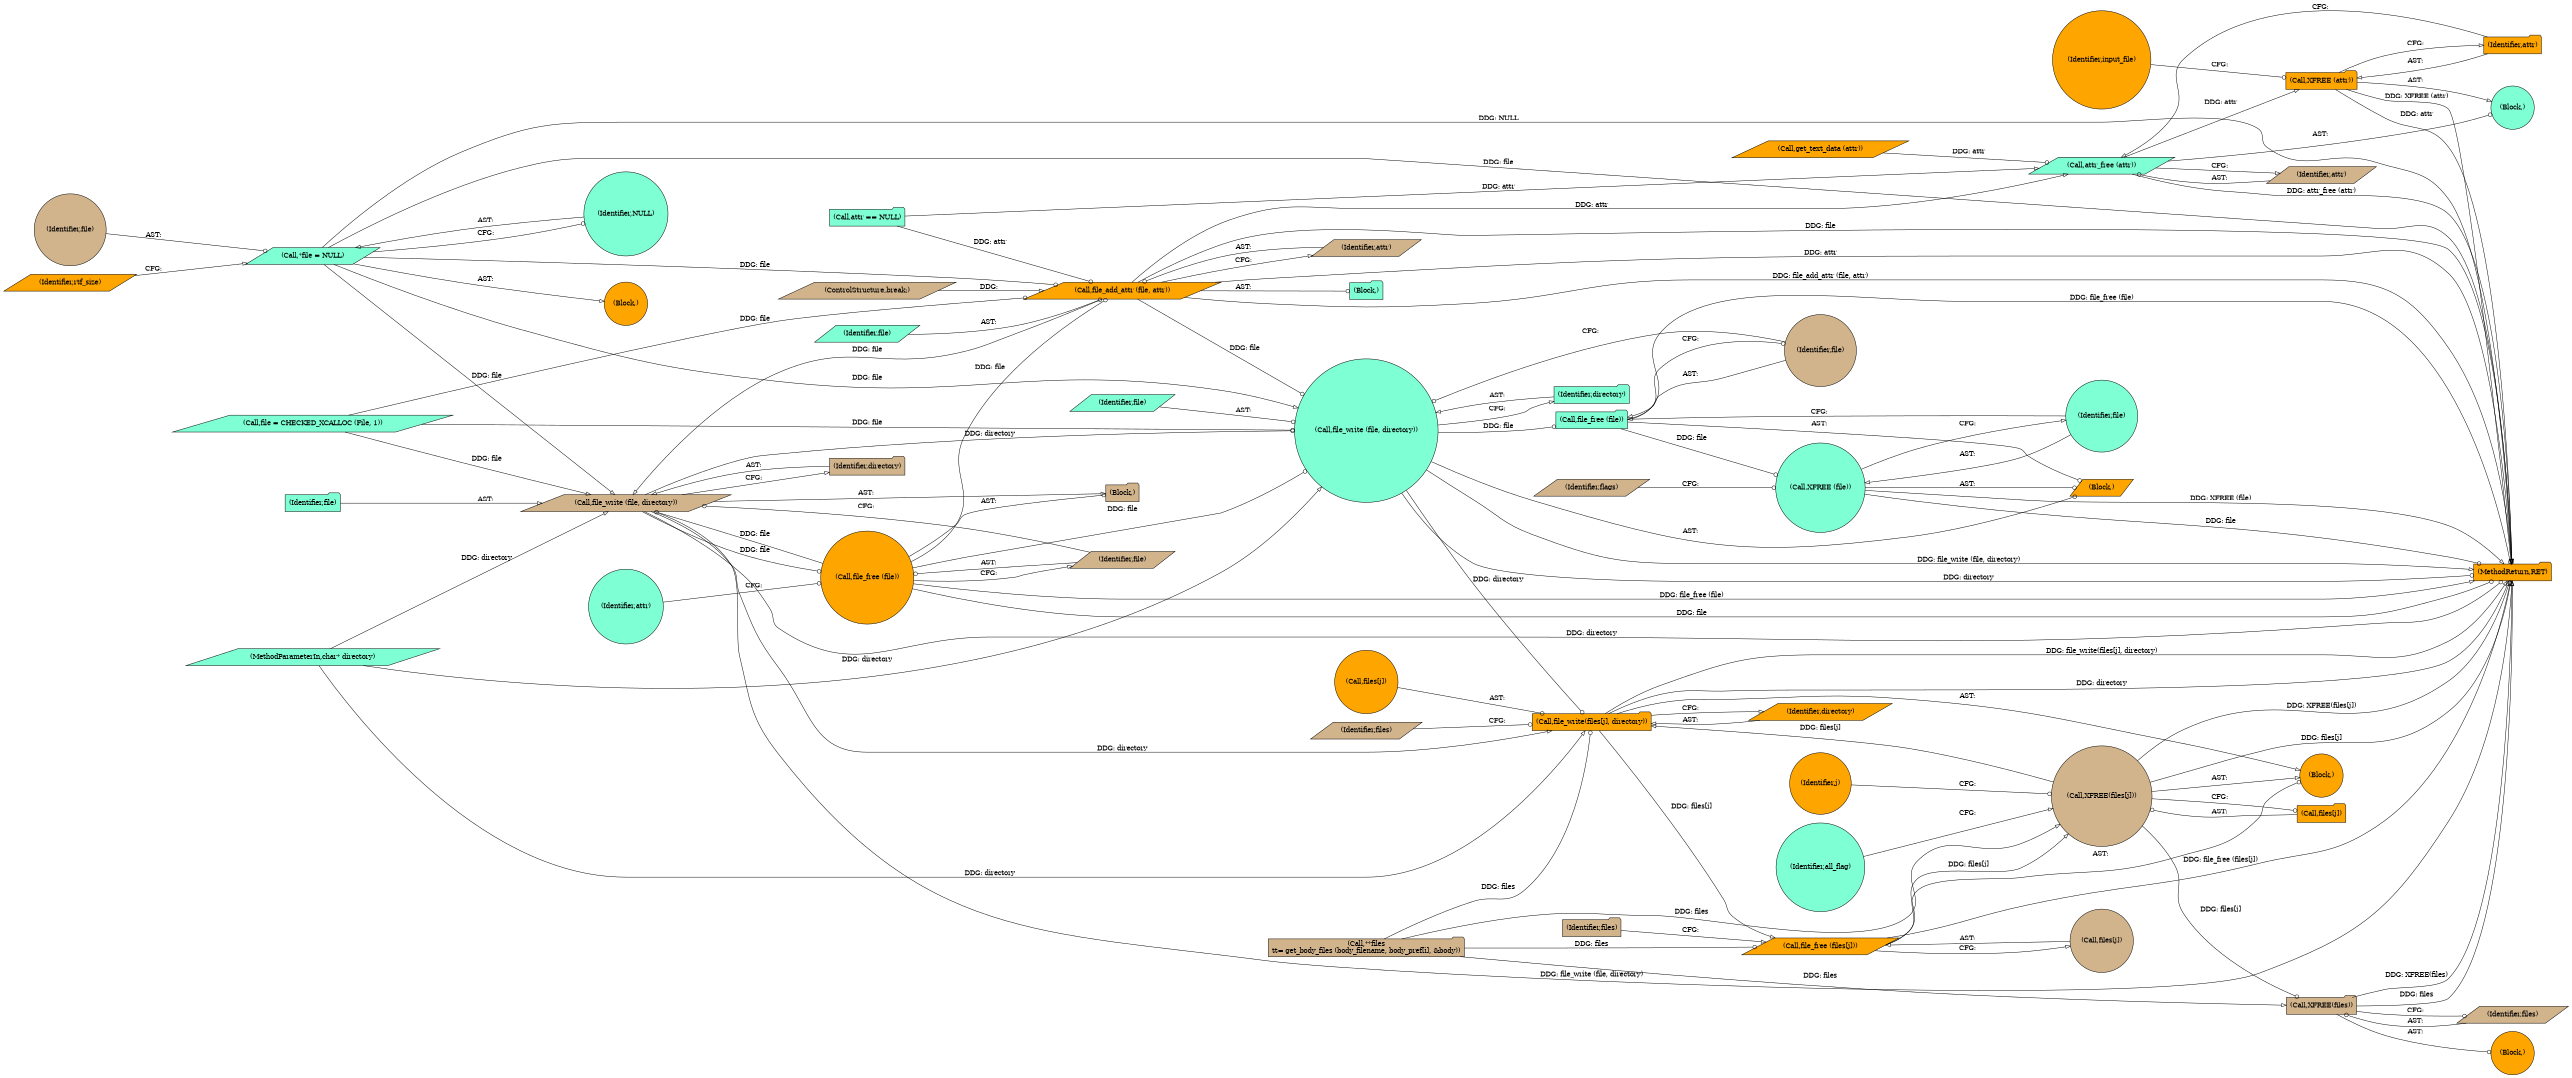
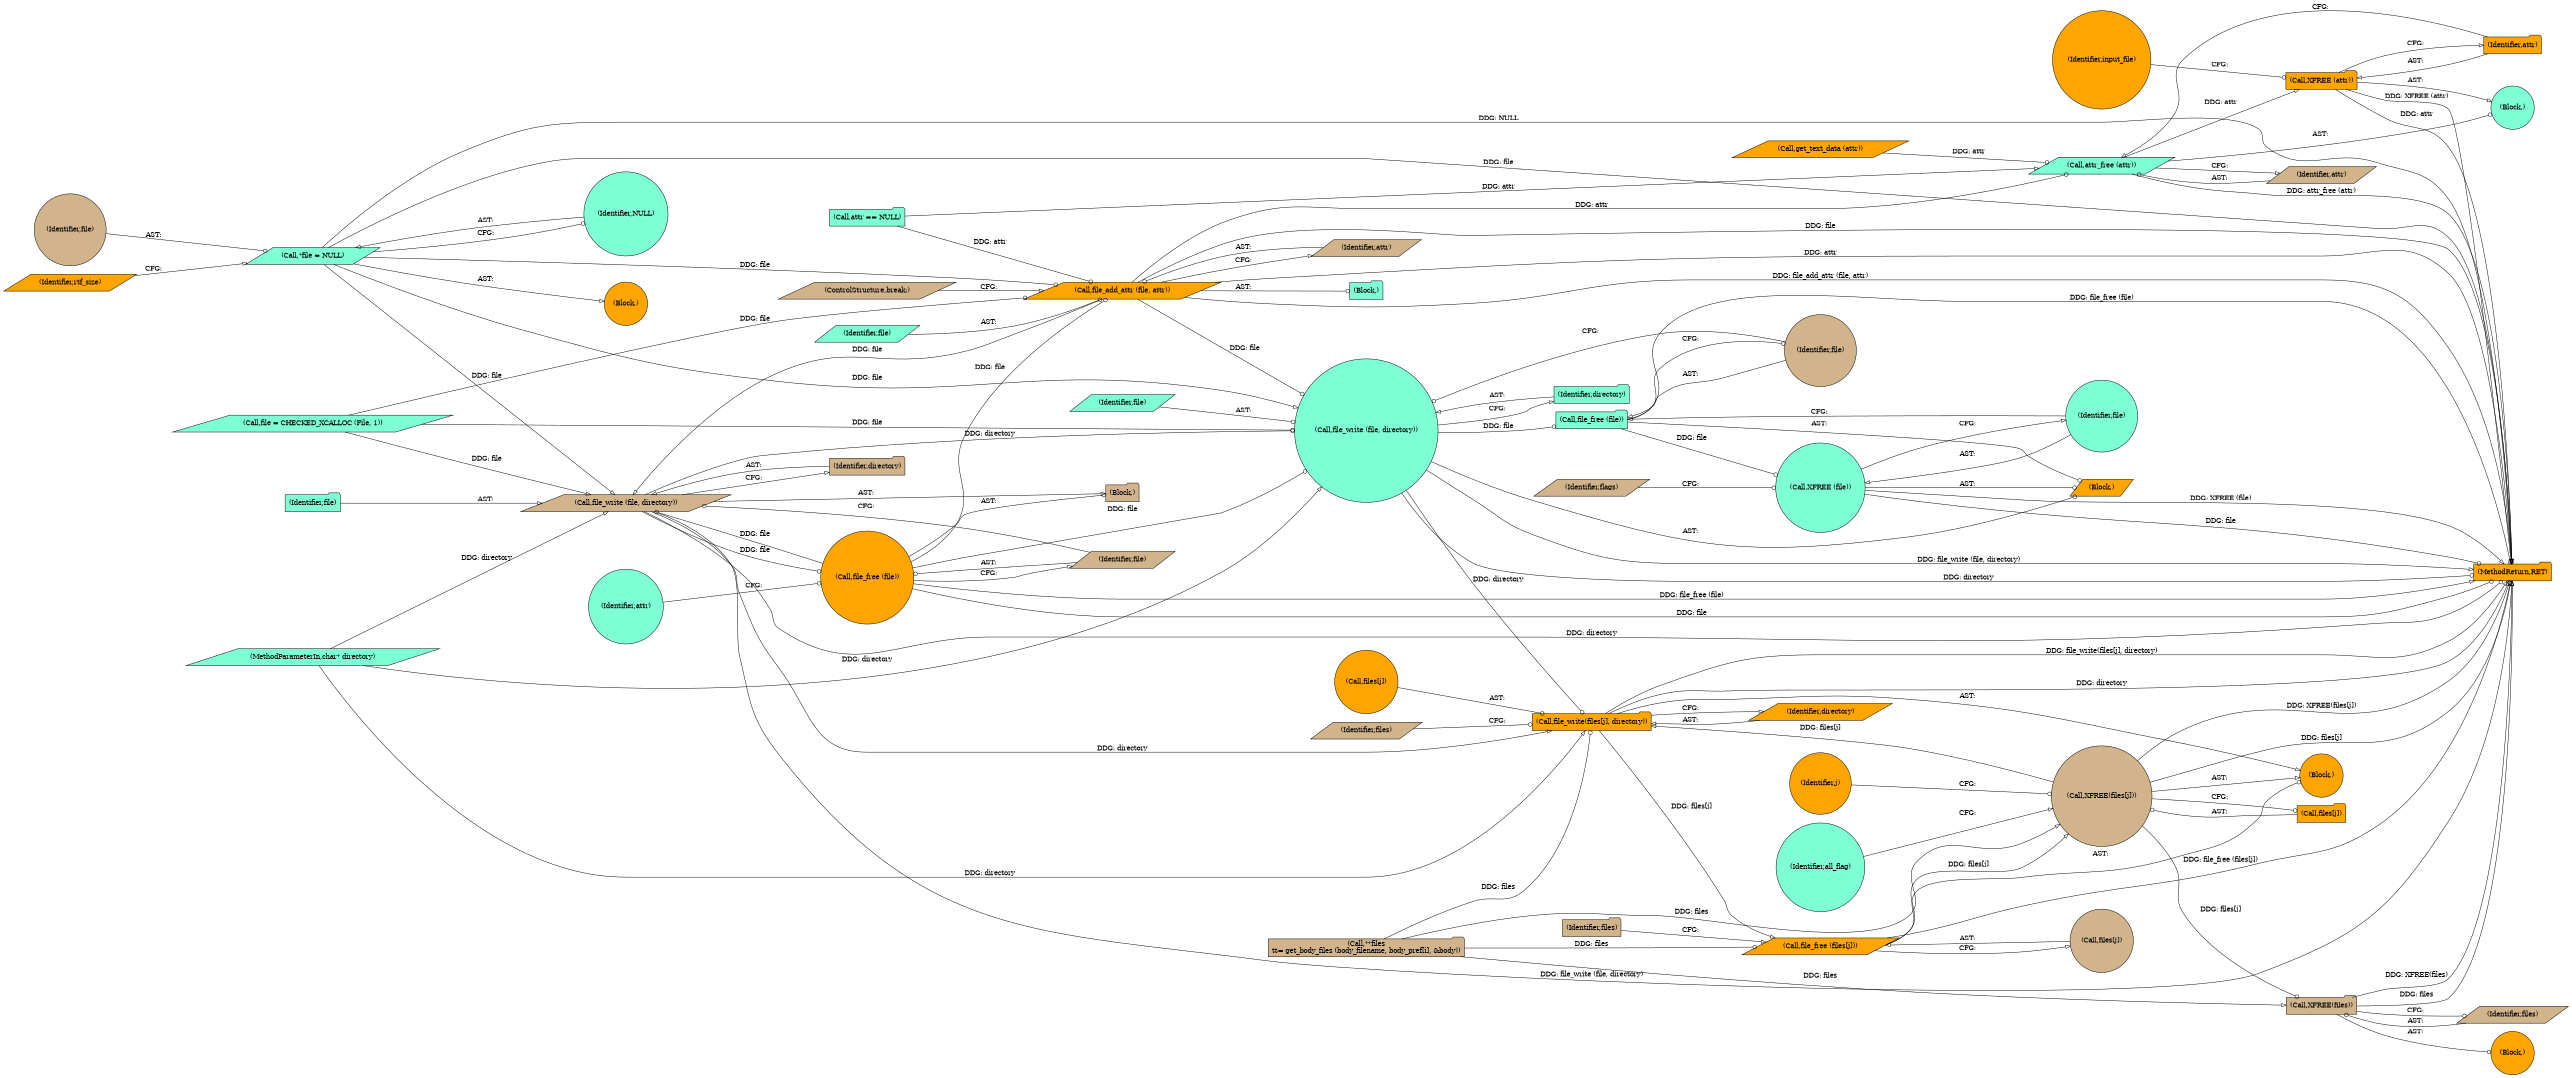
(1589, 209) -> (1589, 209)
(990, 287) -> (990, 287)
